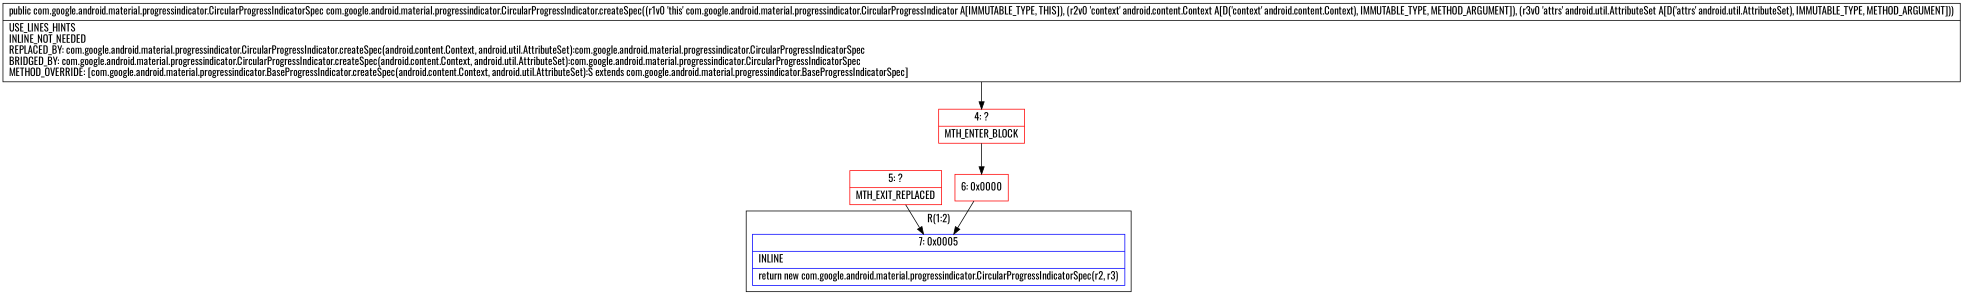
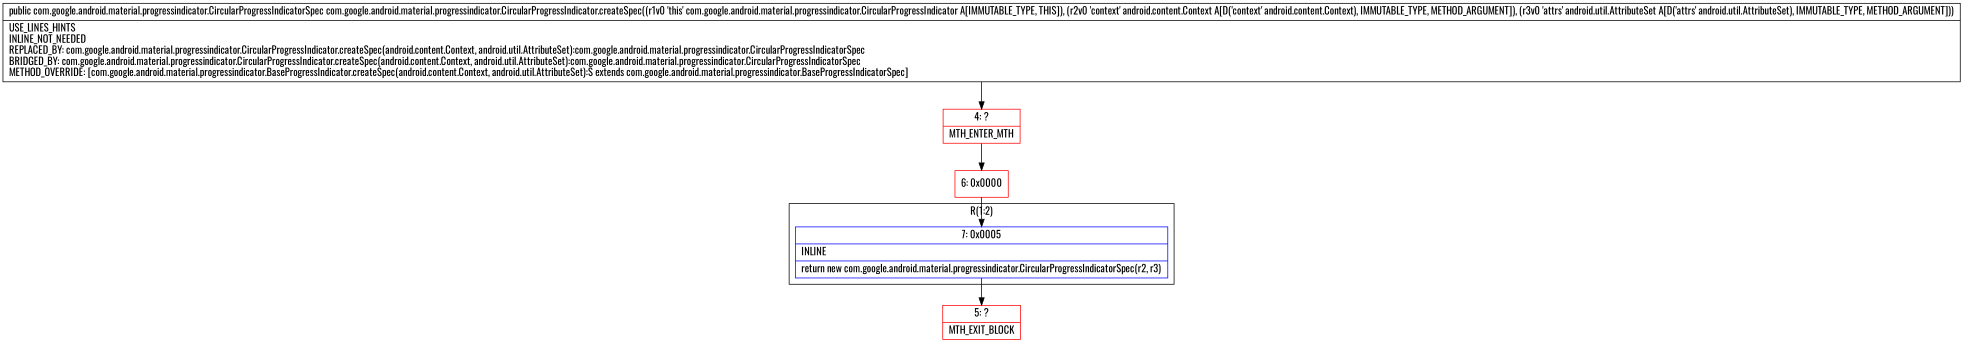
(982, 134) -> (982, 134)
(896, 196) -> (982, 331)
(913, 216) -> (982, 289)
